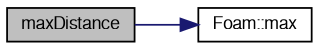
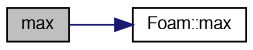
(71, 25) -> (38, 25)
